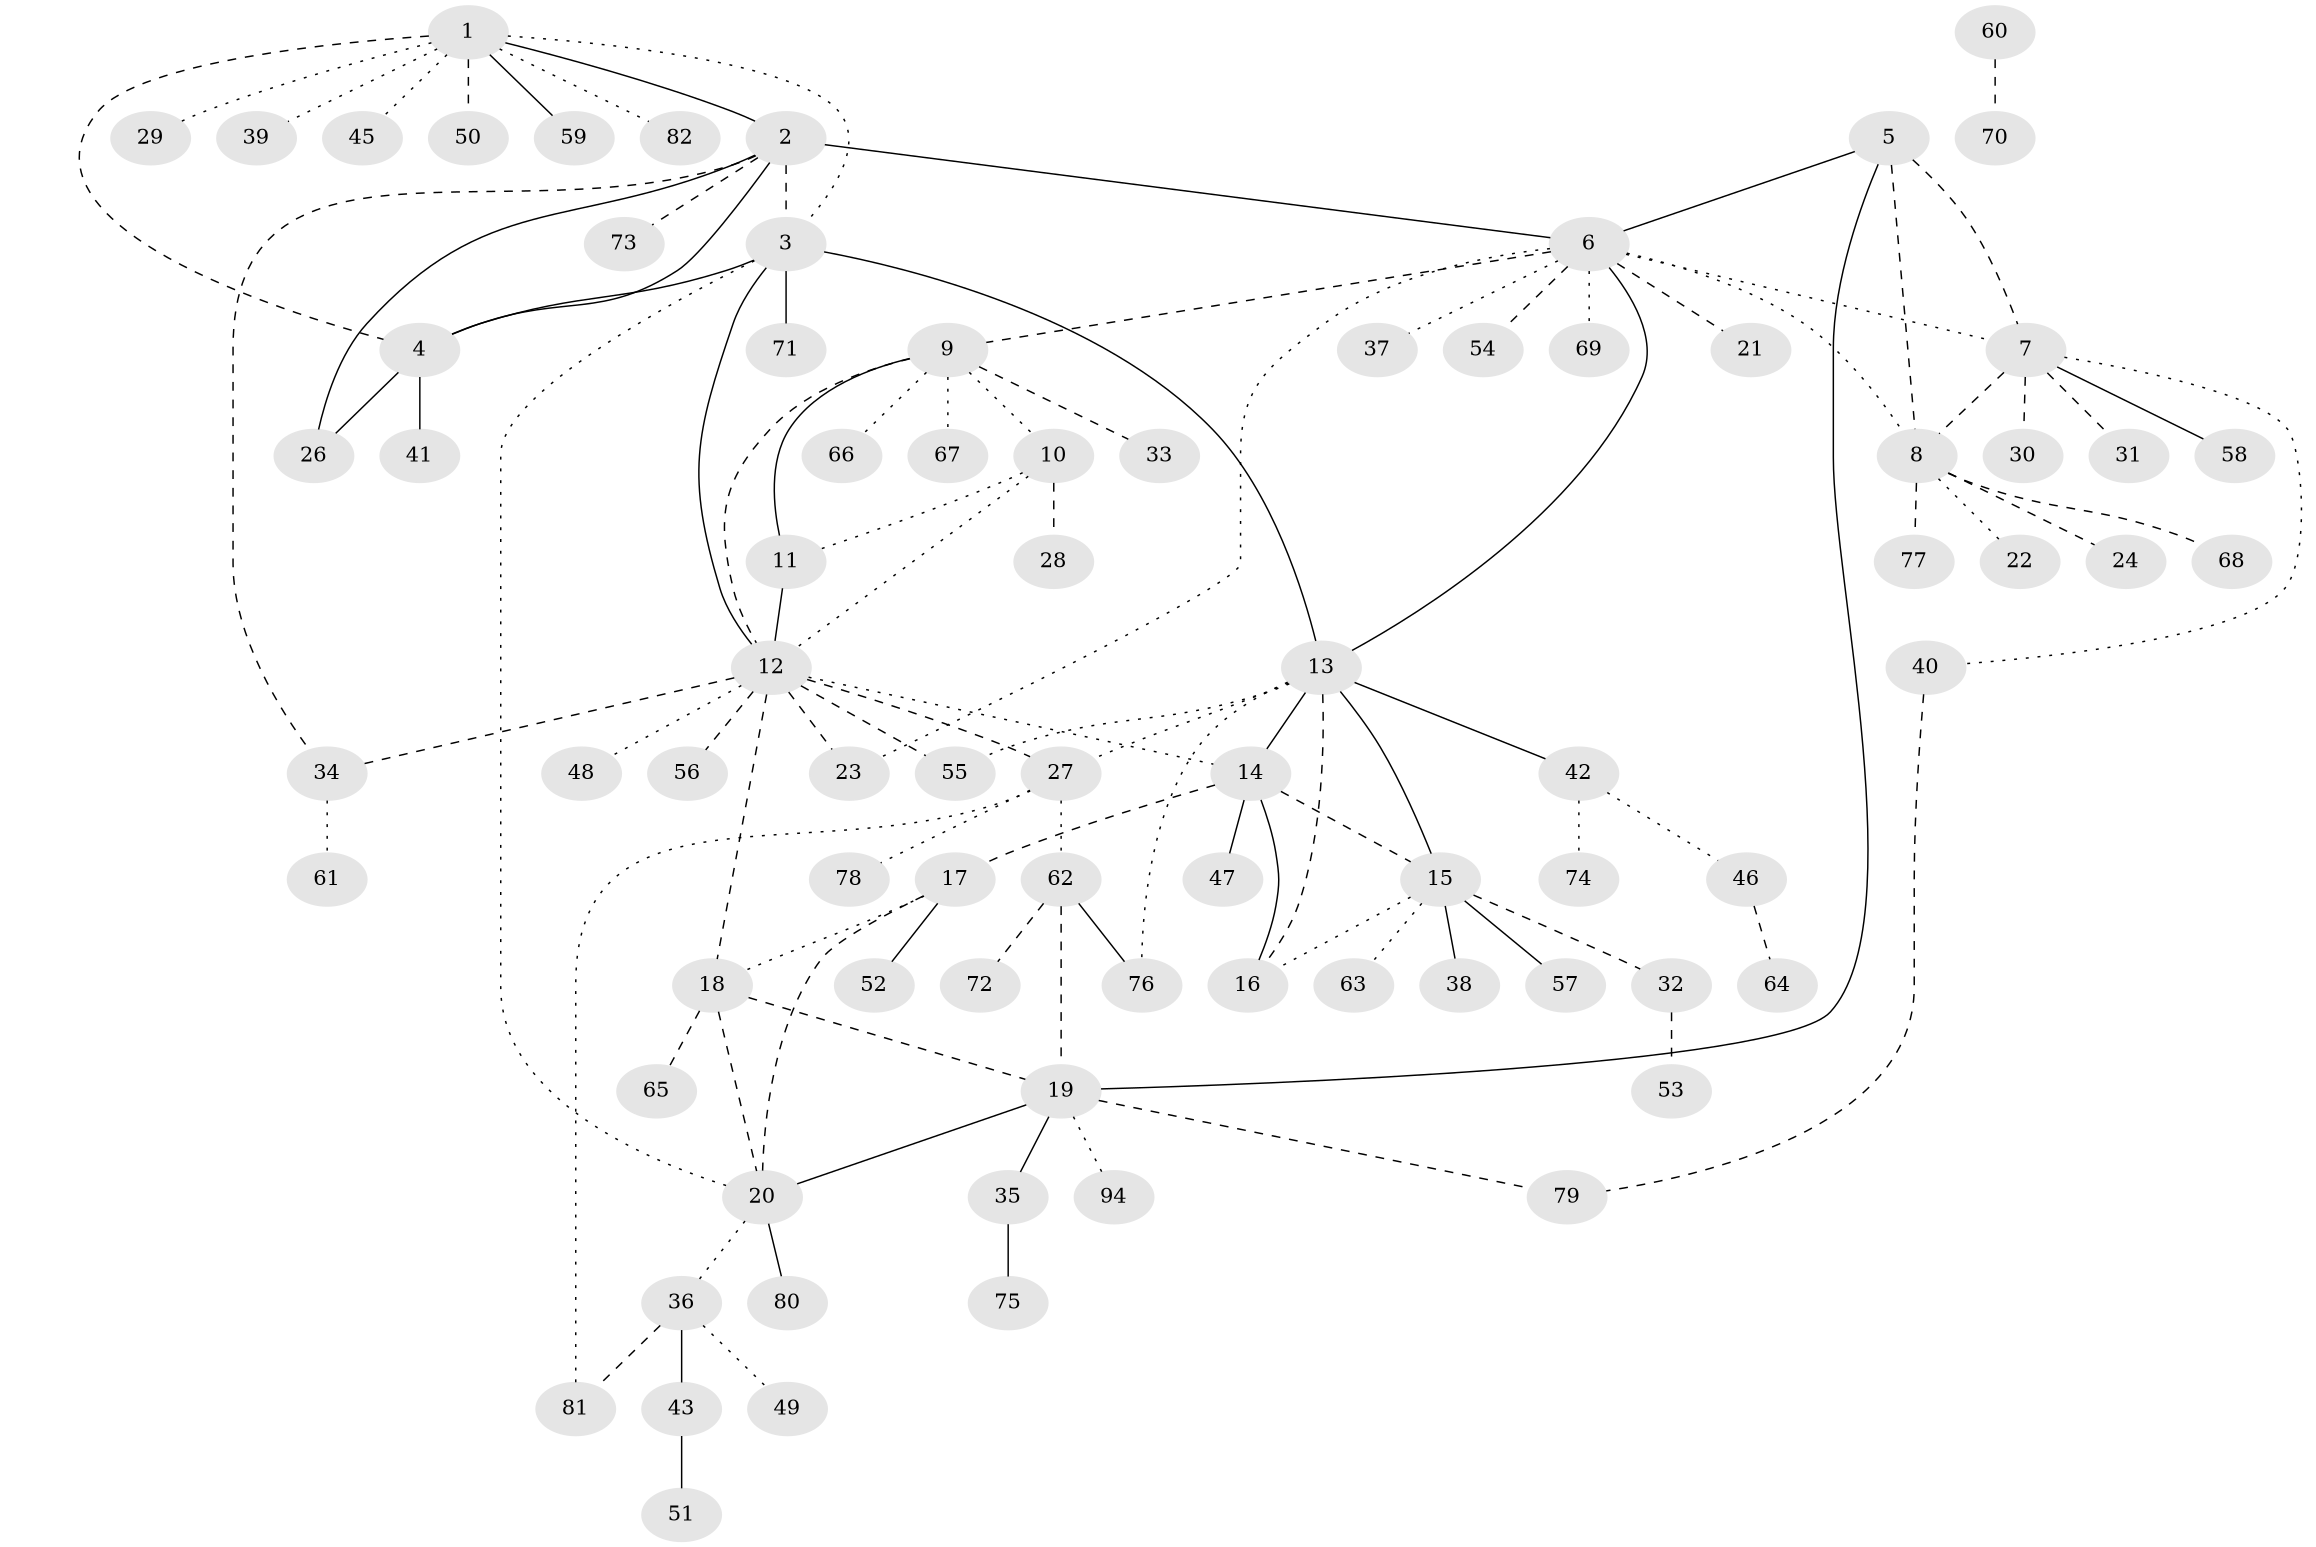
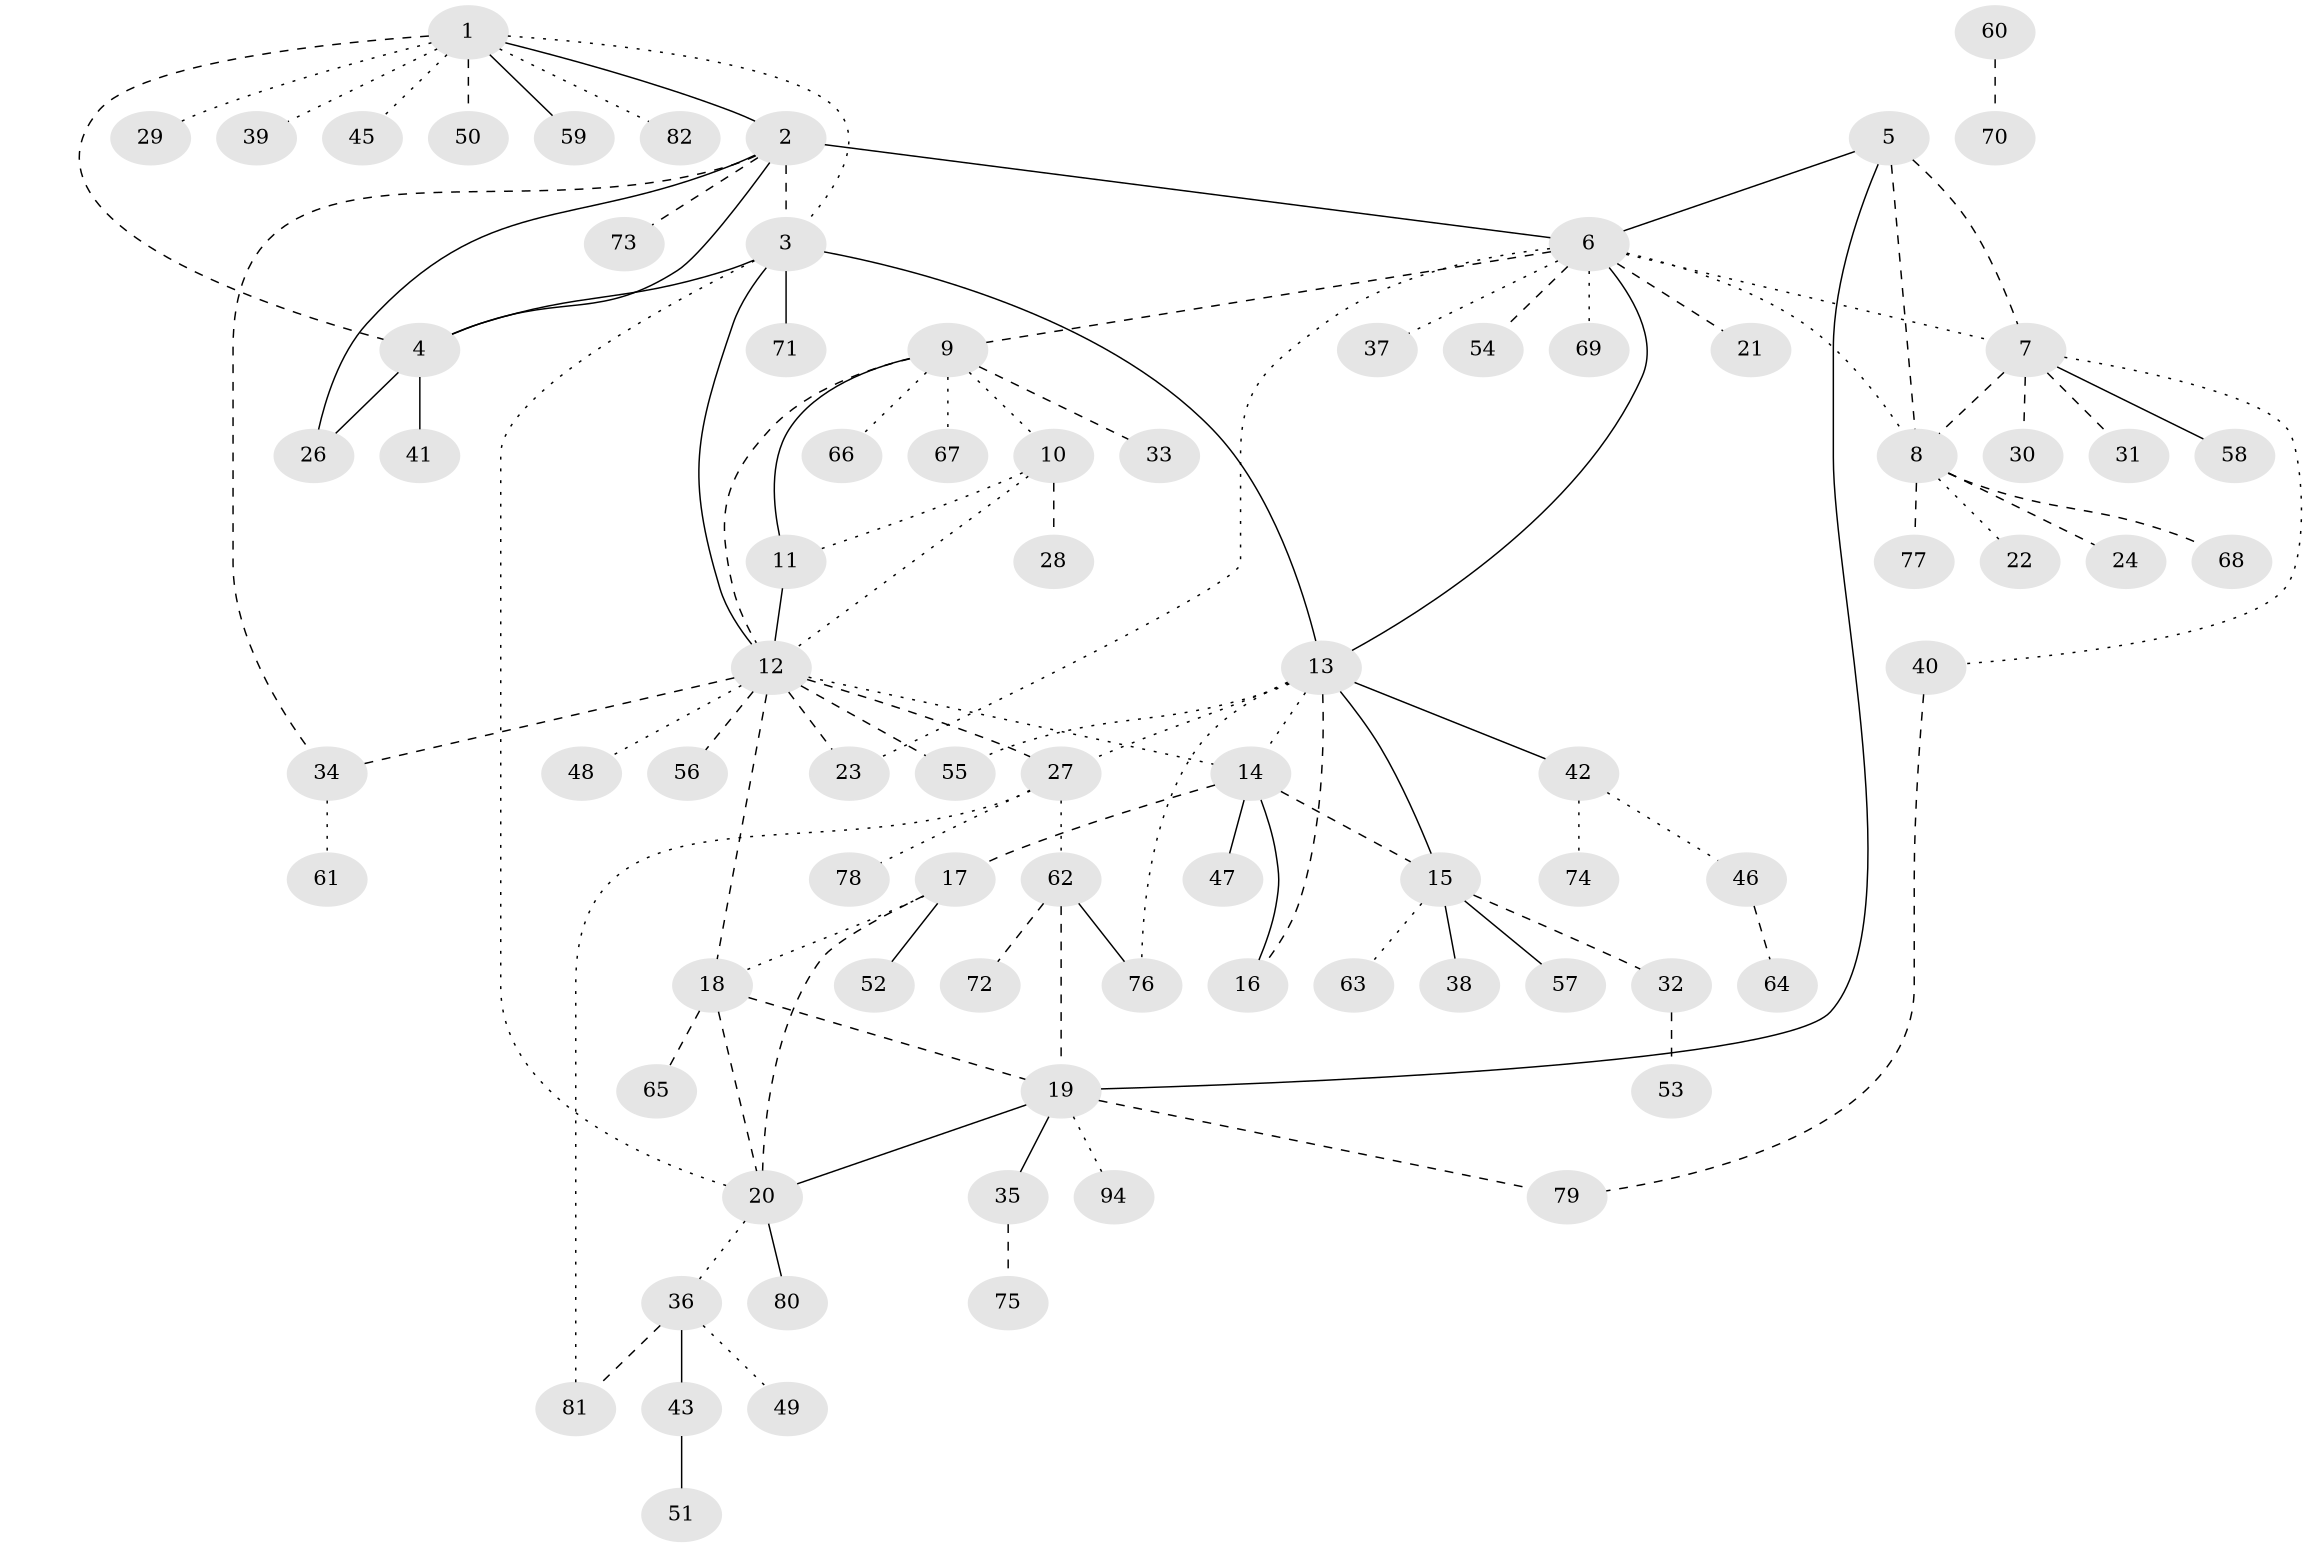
(1286, 721) -> (1286, 721)
(1344, 933) -> none
(1008, 1250) -> (1008, 1250)
